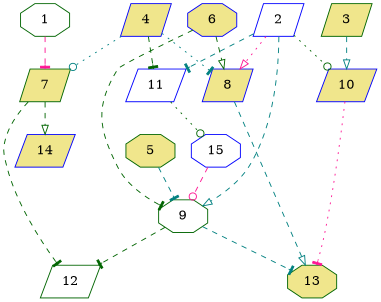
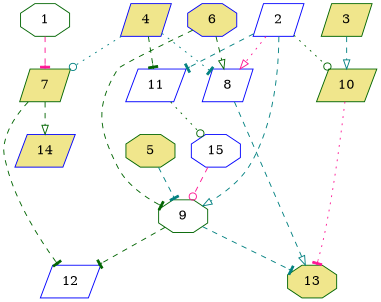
(228, 85) -> (228, 85)
(347, 85) -> (347, 85)
(71, 282) -> (71, 282)
